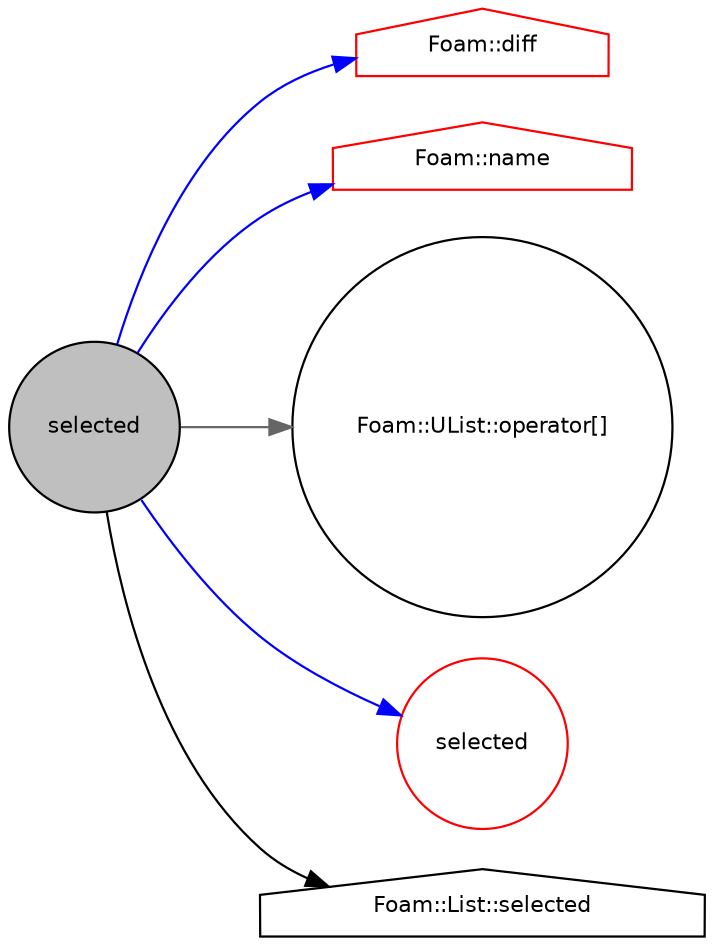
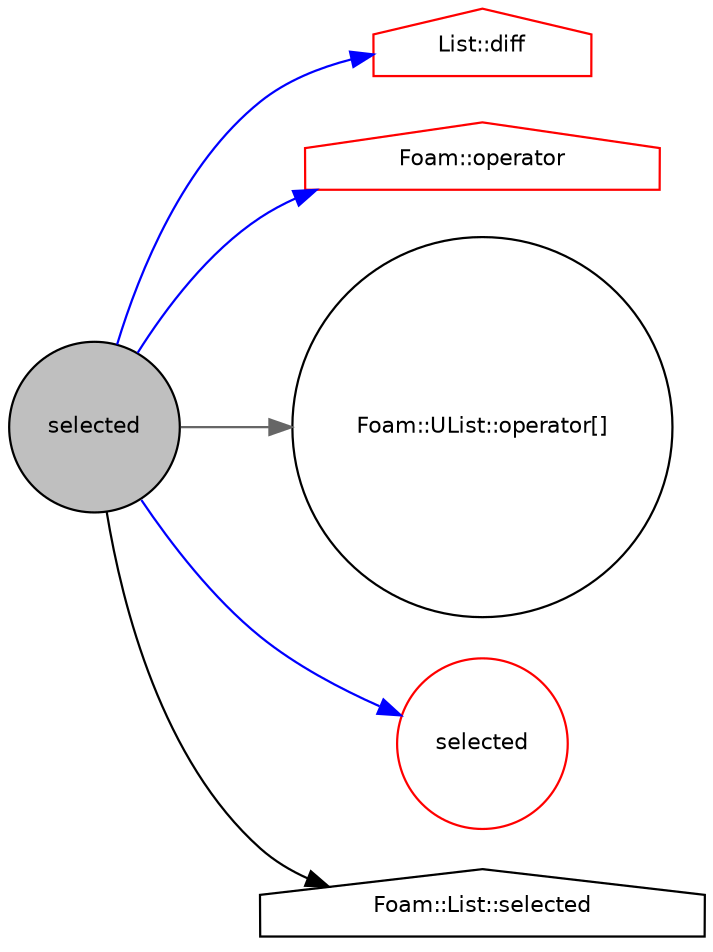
(482, 46) -> (482, 46)
(482, 160) -> (482, 160)
